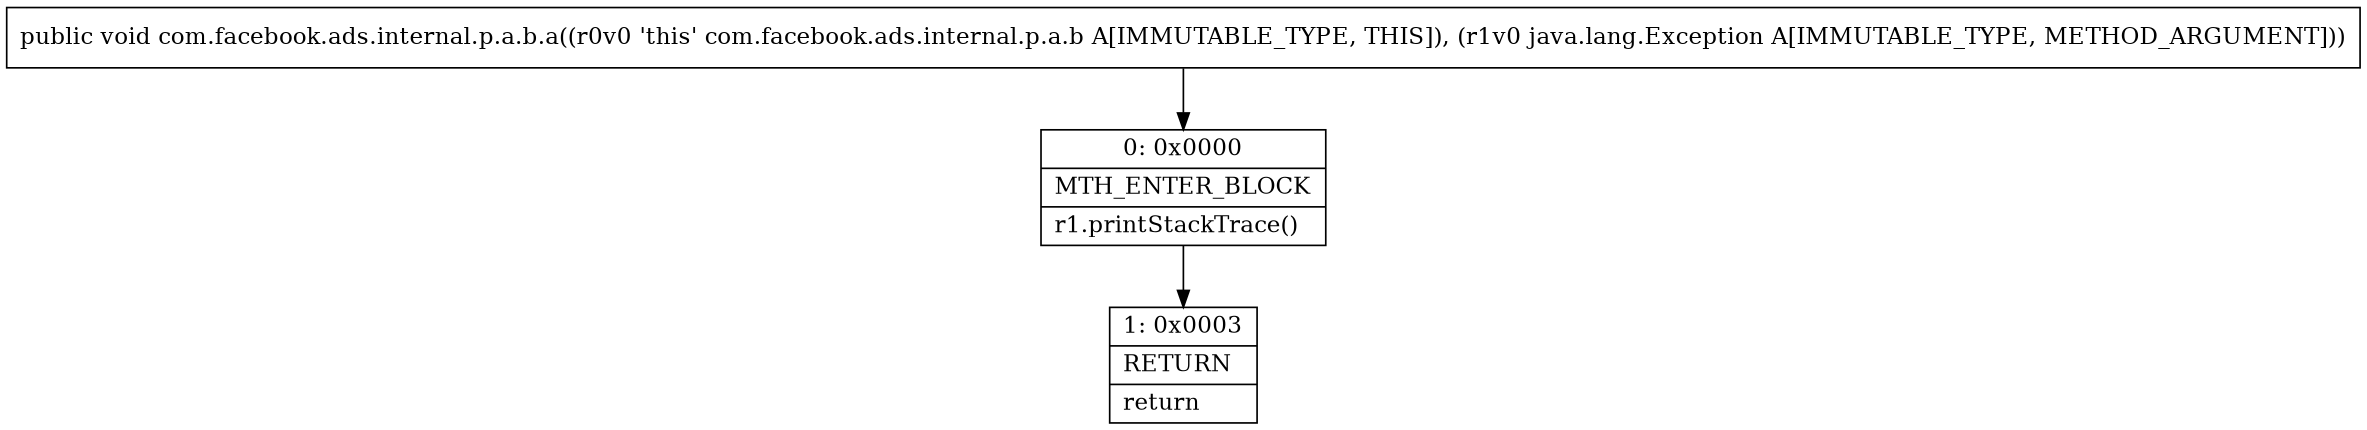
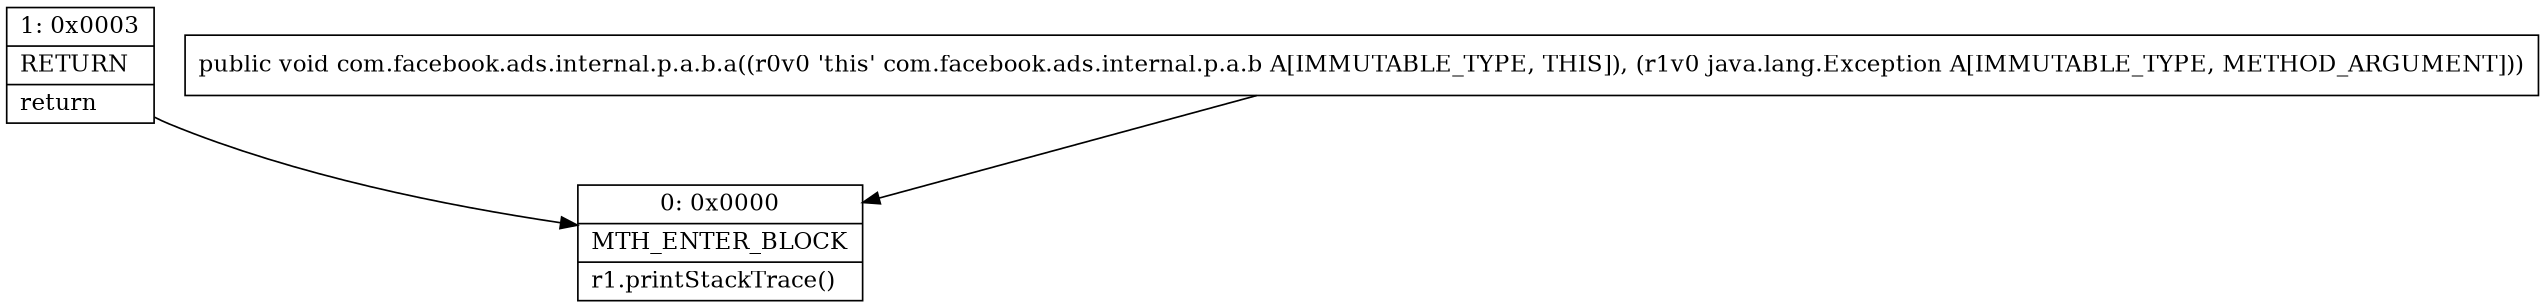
(1183, 268) -> (354, 183)
